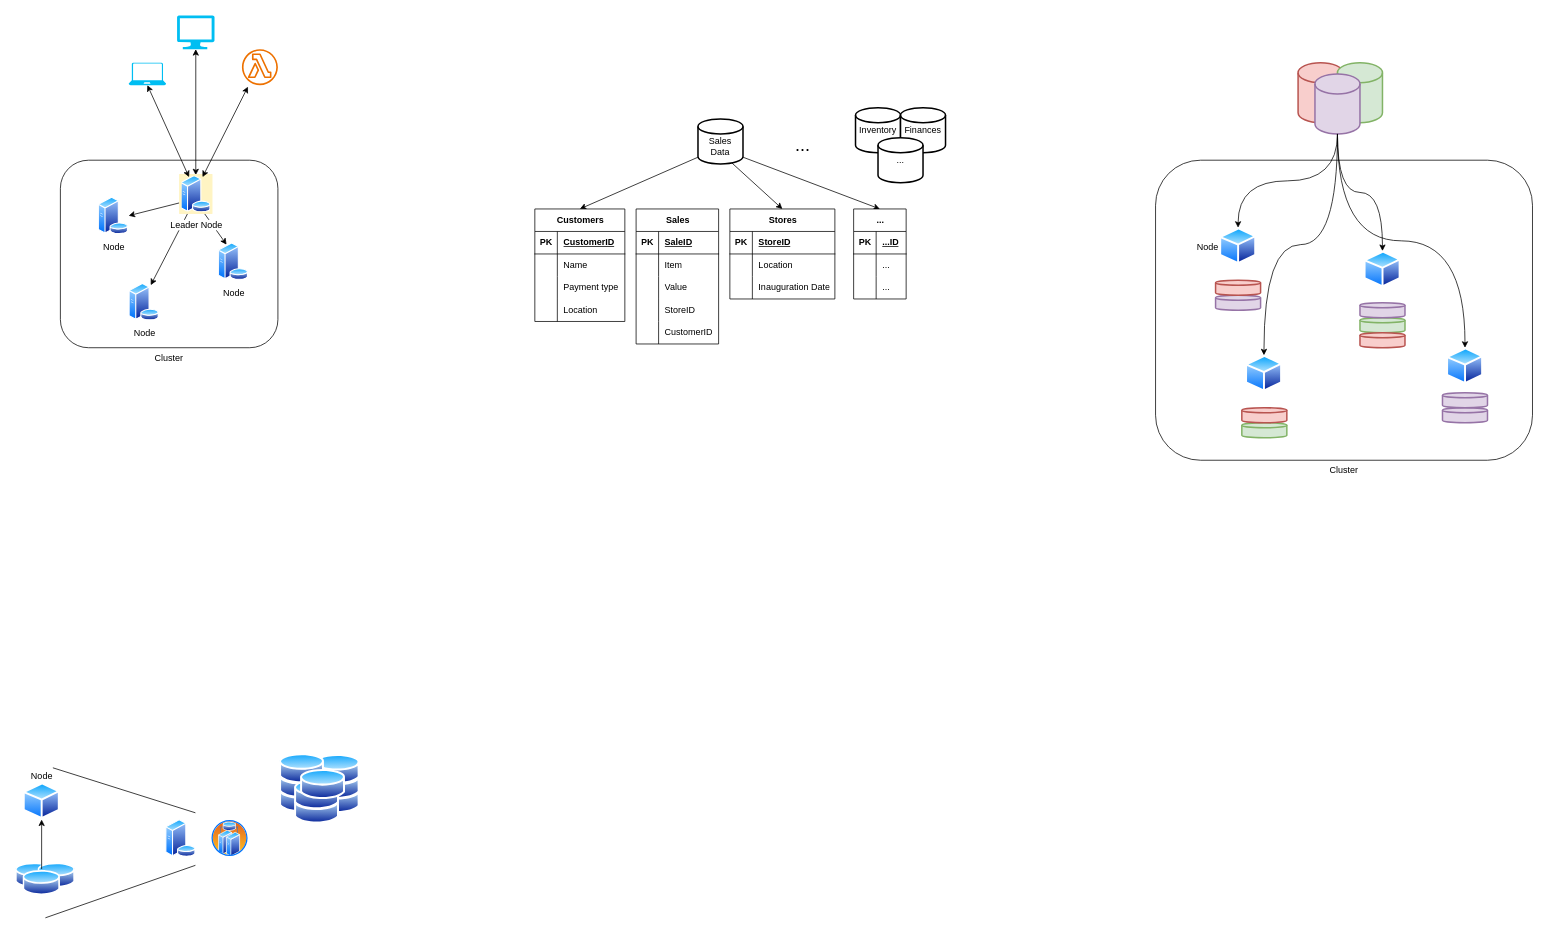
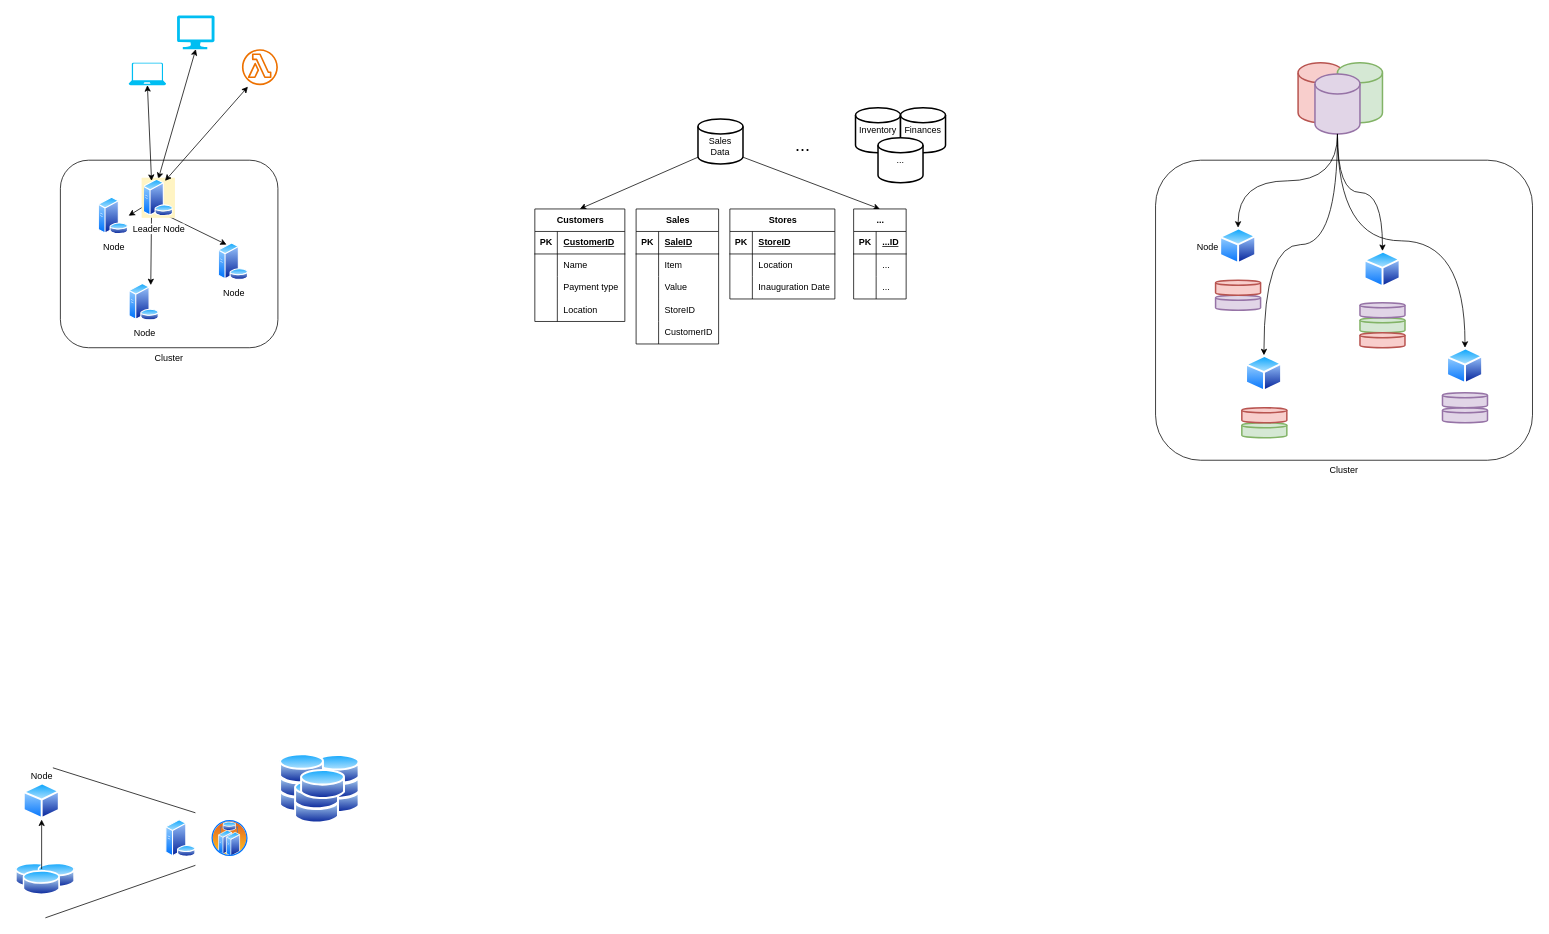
(755, 184) -> none
(196, 194) -> (158, 198)
